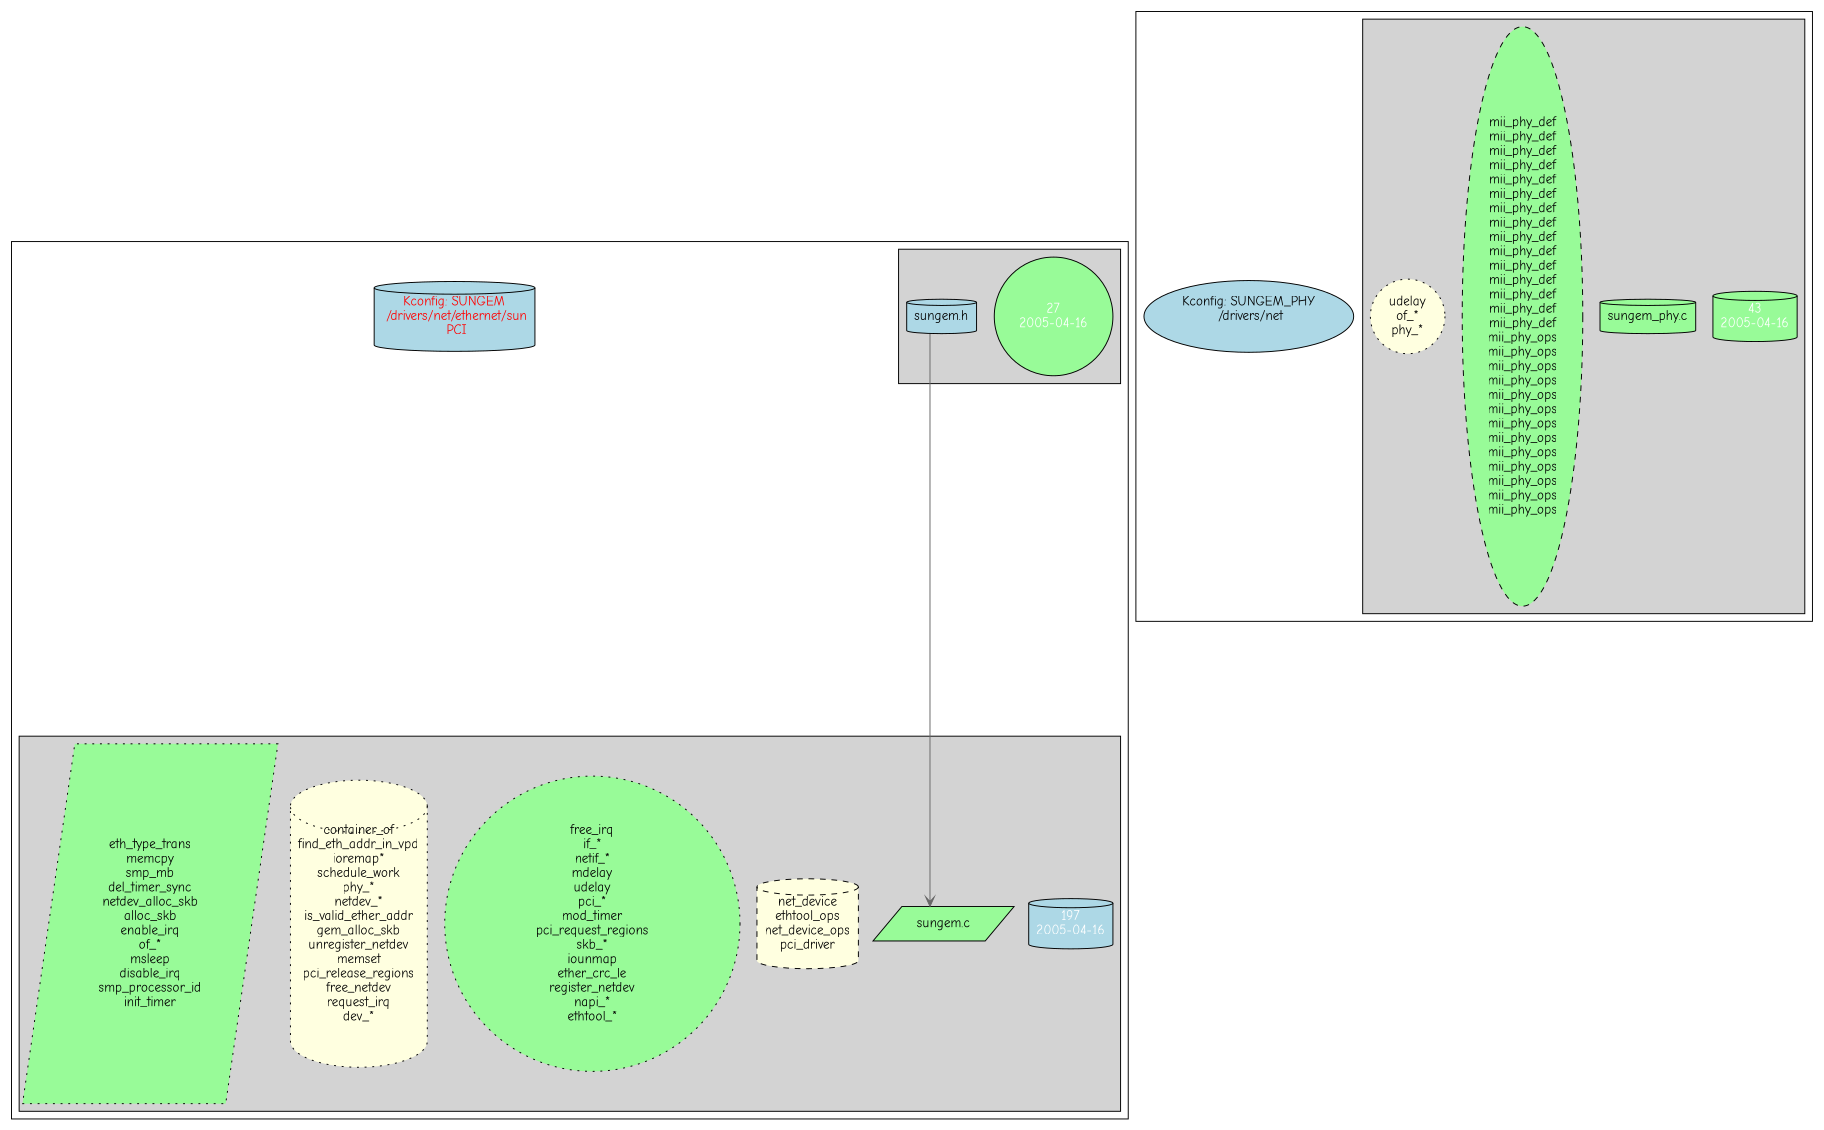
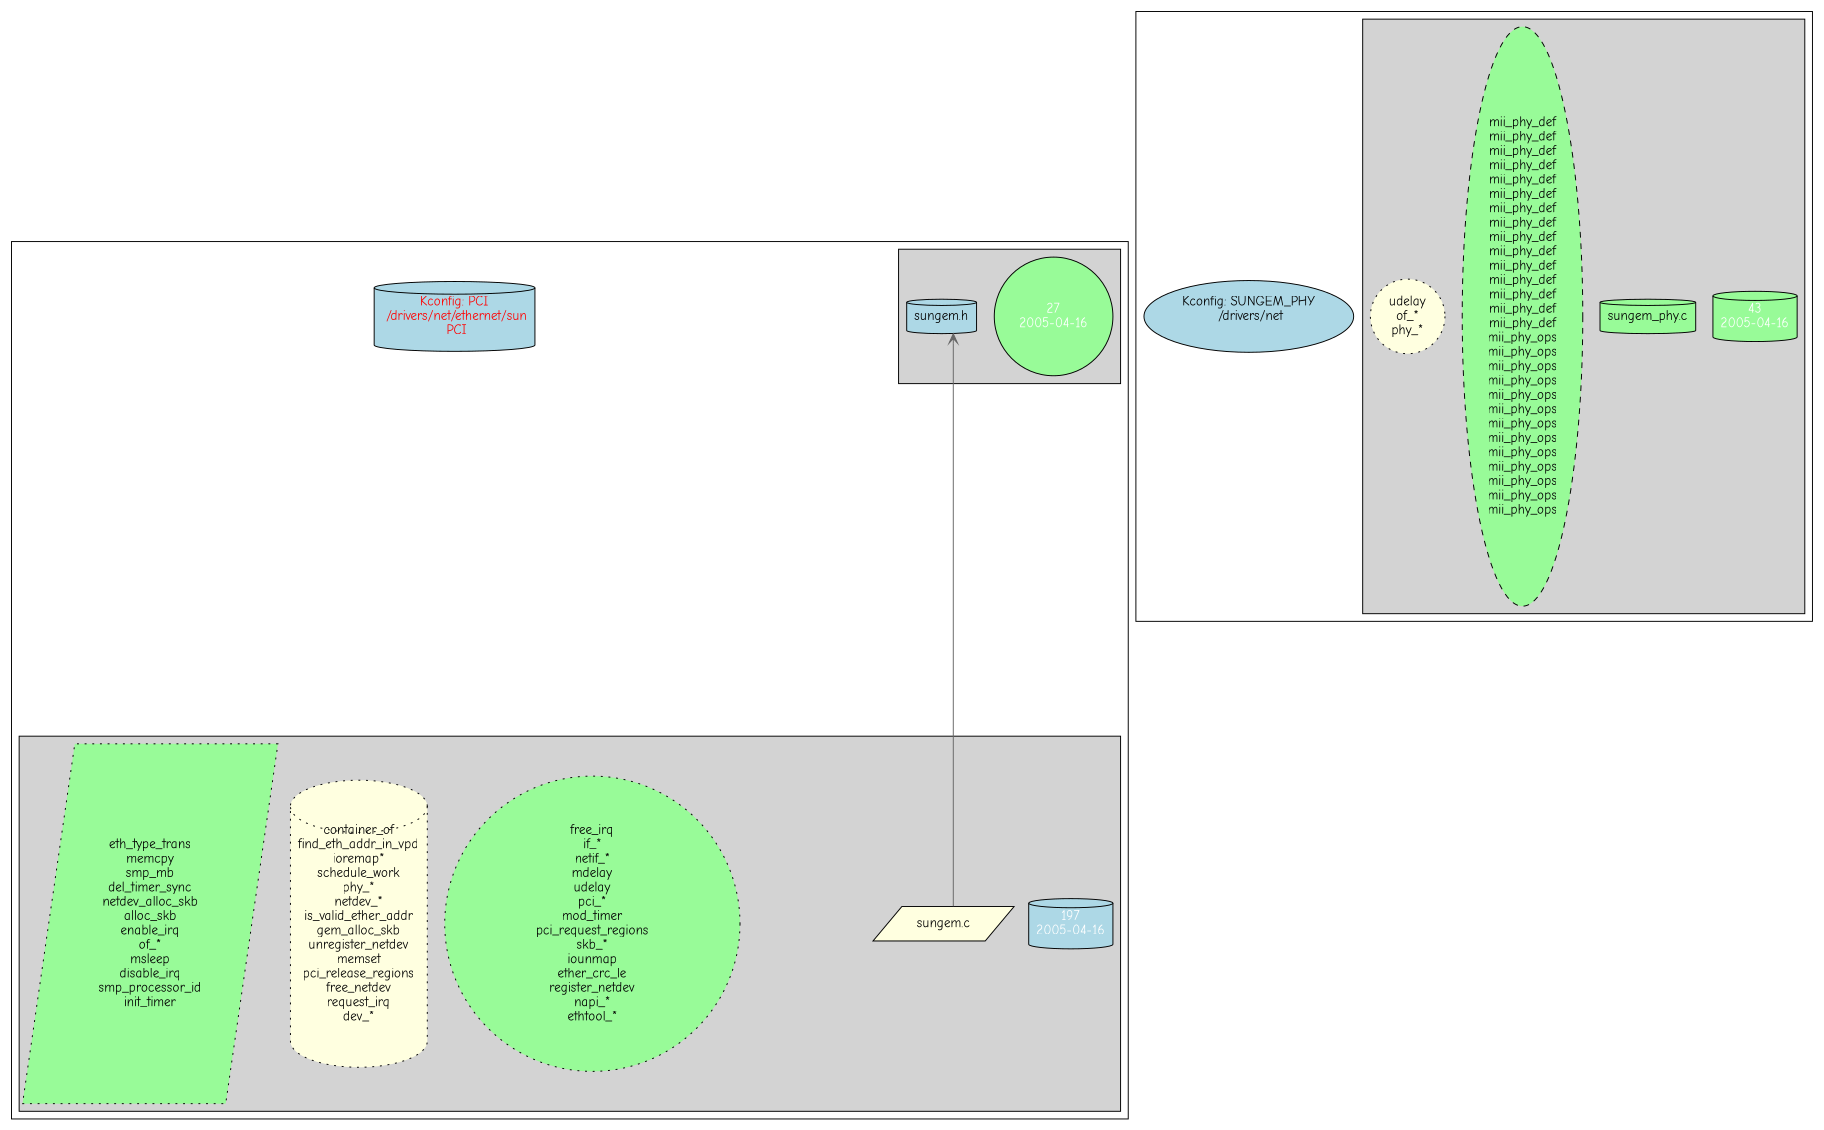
(455, 316) -> (455, 316)
(930, 615) -> (953, 625)
(808, 924) -> none
(944, 924) -> (944, 924)
